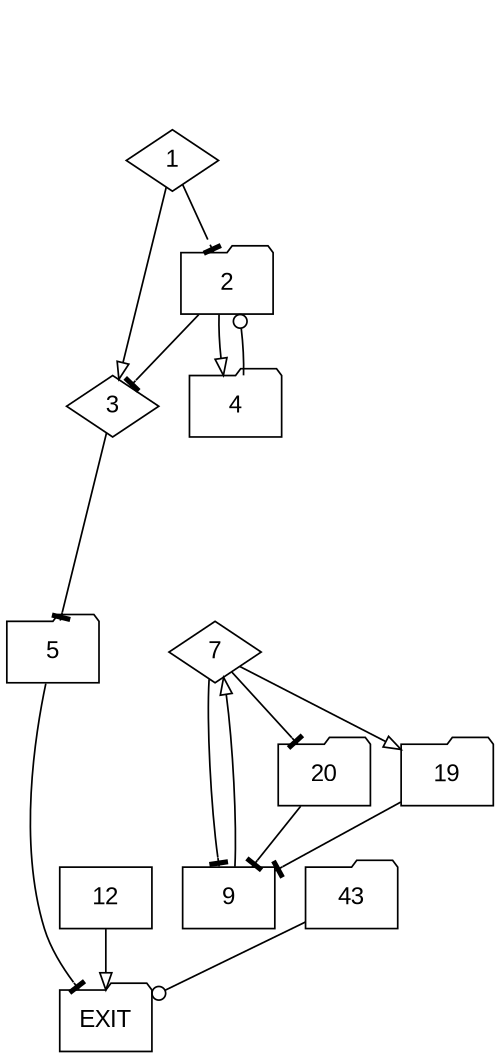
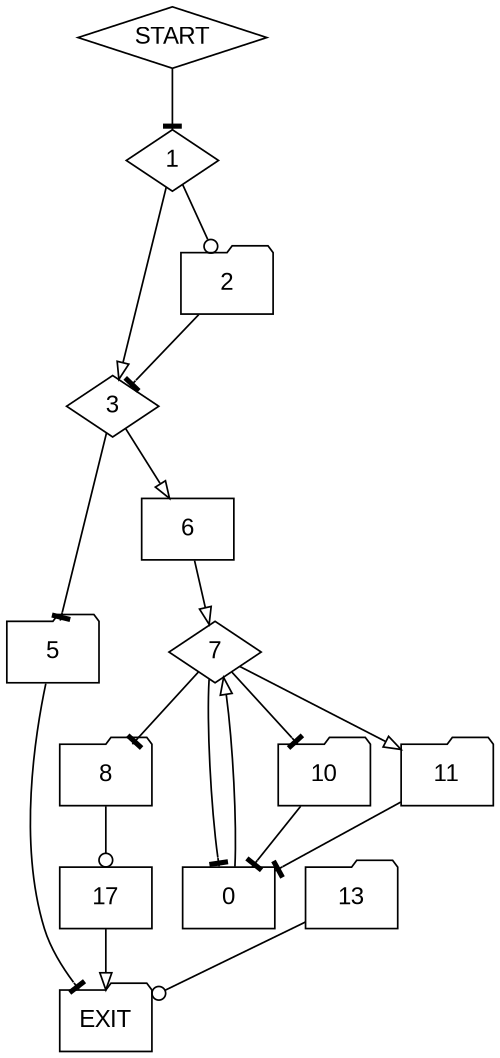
none -> (172, 38)
(195, 212) -> (195, 212)
(236, 406) -> none
none -> (188, 529)
none -> (106, 775)
(324, 775) -> (324, 775)
(447, 775) -> (447, 775)
(106, 898) -> (106, 898)
(229, 898) -> (229, 898)
(352, 898) -> (352, 898)
